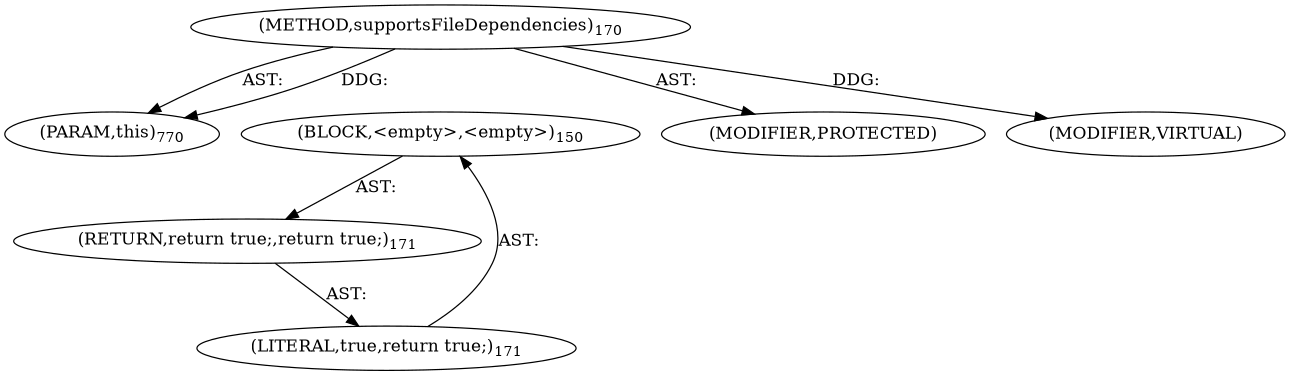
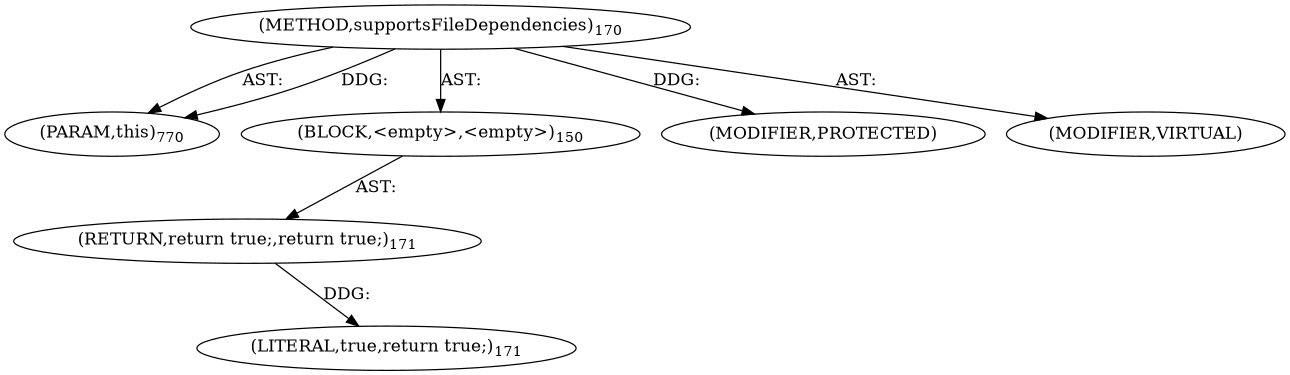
(679, 81) -> (679, 81)
(859, 81) -> (859, 81)
(495, 257) -> (441, 74)
(350, 295) -> (350, 295)
